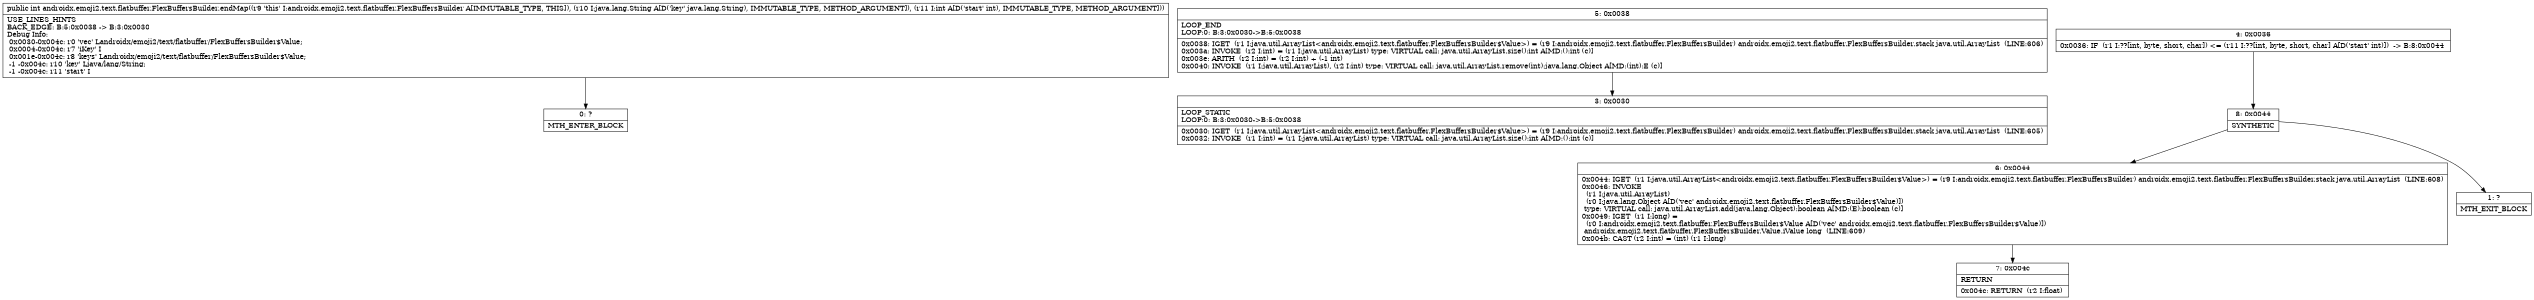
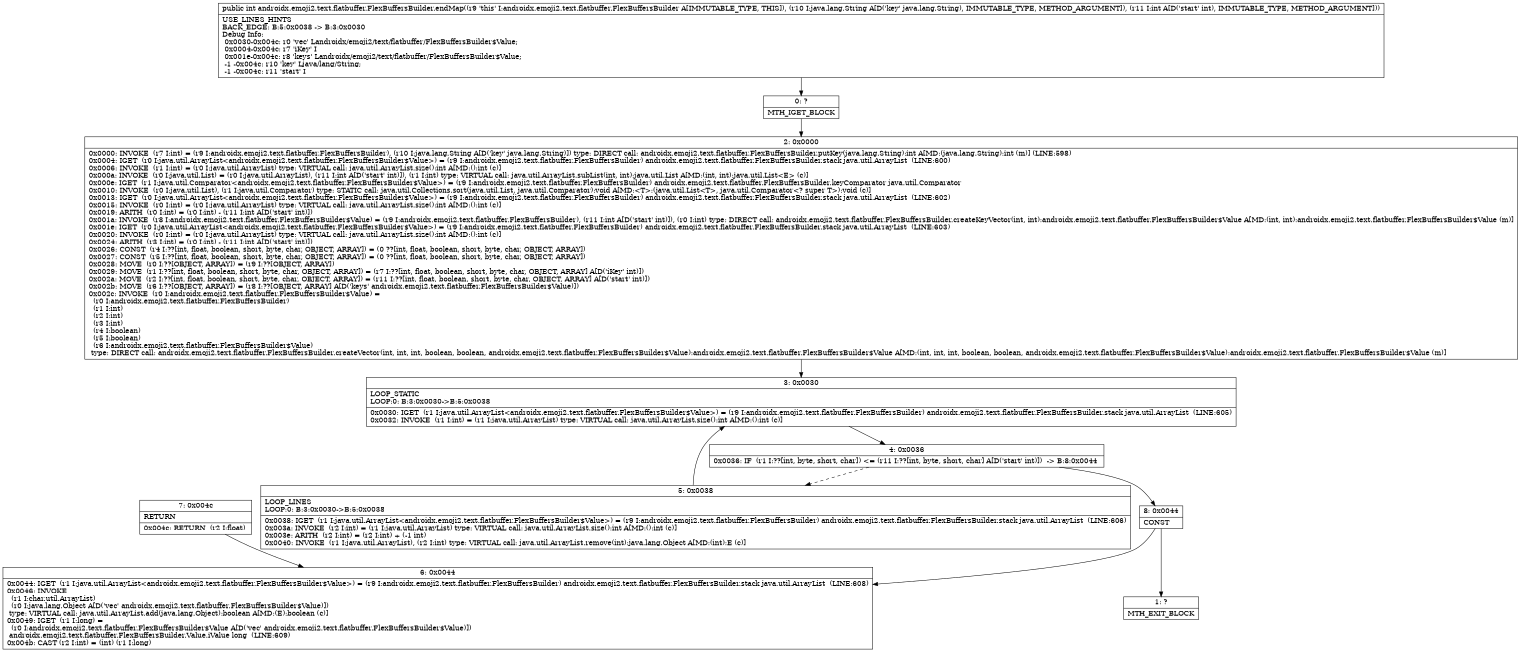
(1202, 25) -> (288, 502)
(586, 126) -> (801, 113)
(2253, 126) -> (1156, 523)
(1626, 195) -> (51, 599)
none -> (801, 248)
(2013, 251) -> (261, 551)
none -> (865, 434)
none -> (839, 476)
